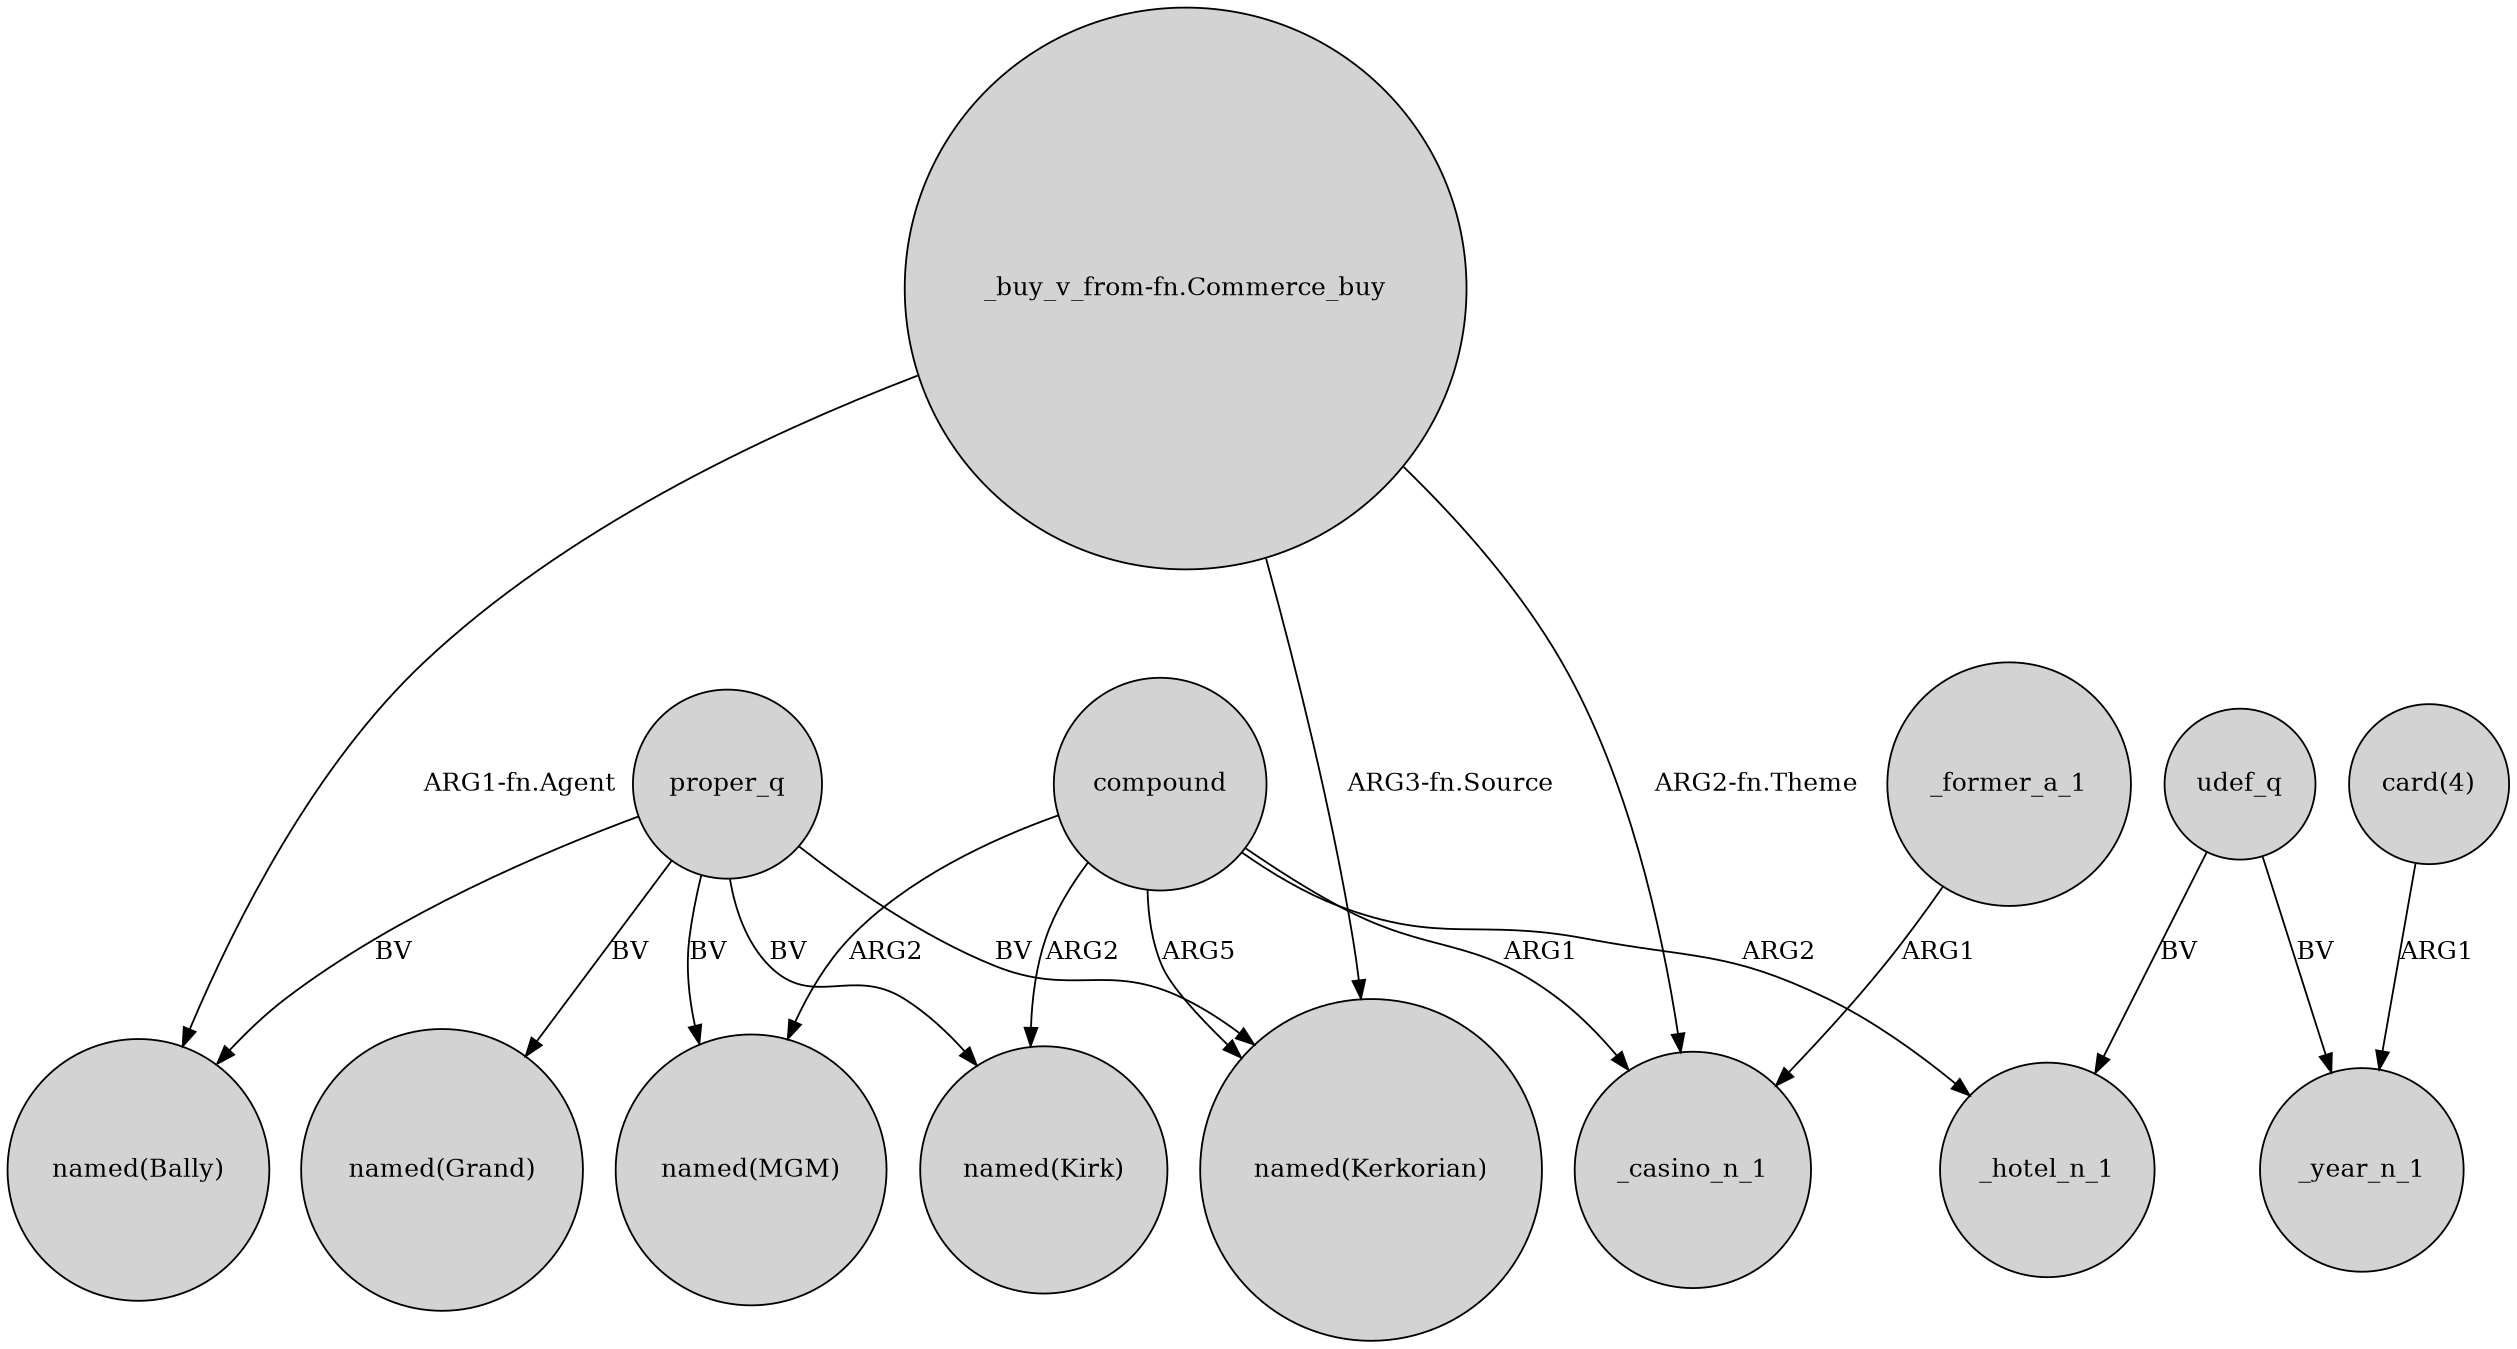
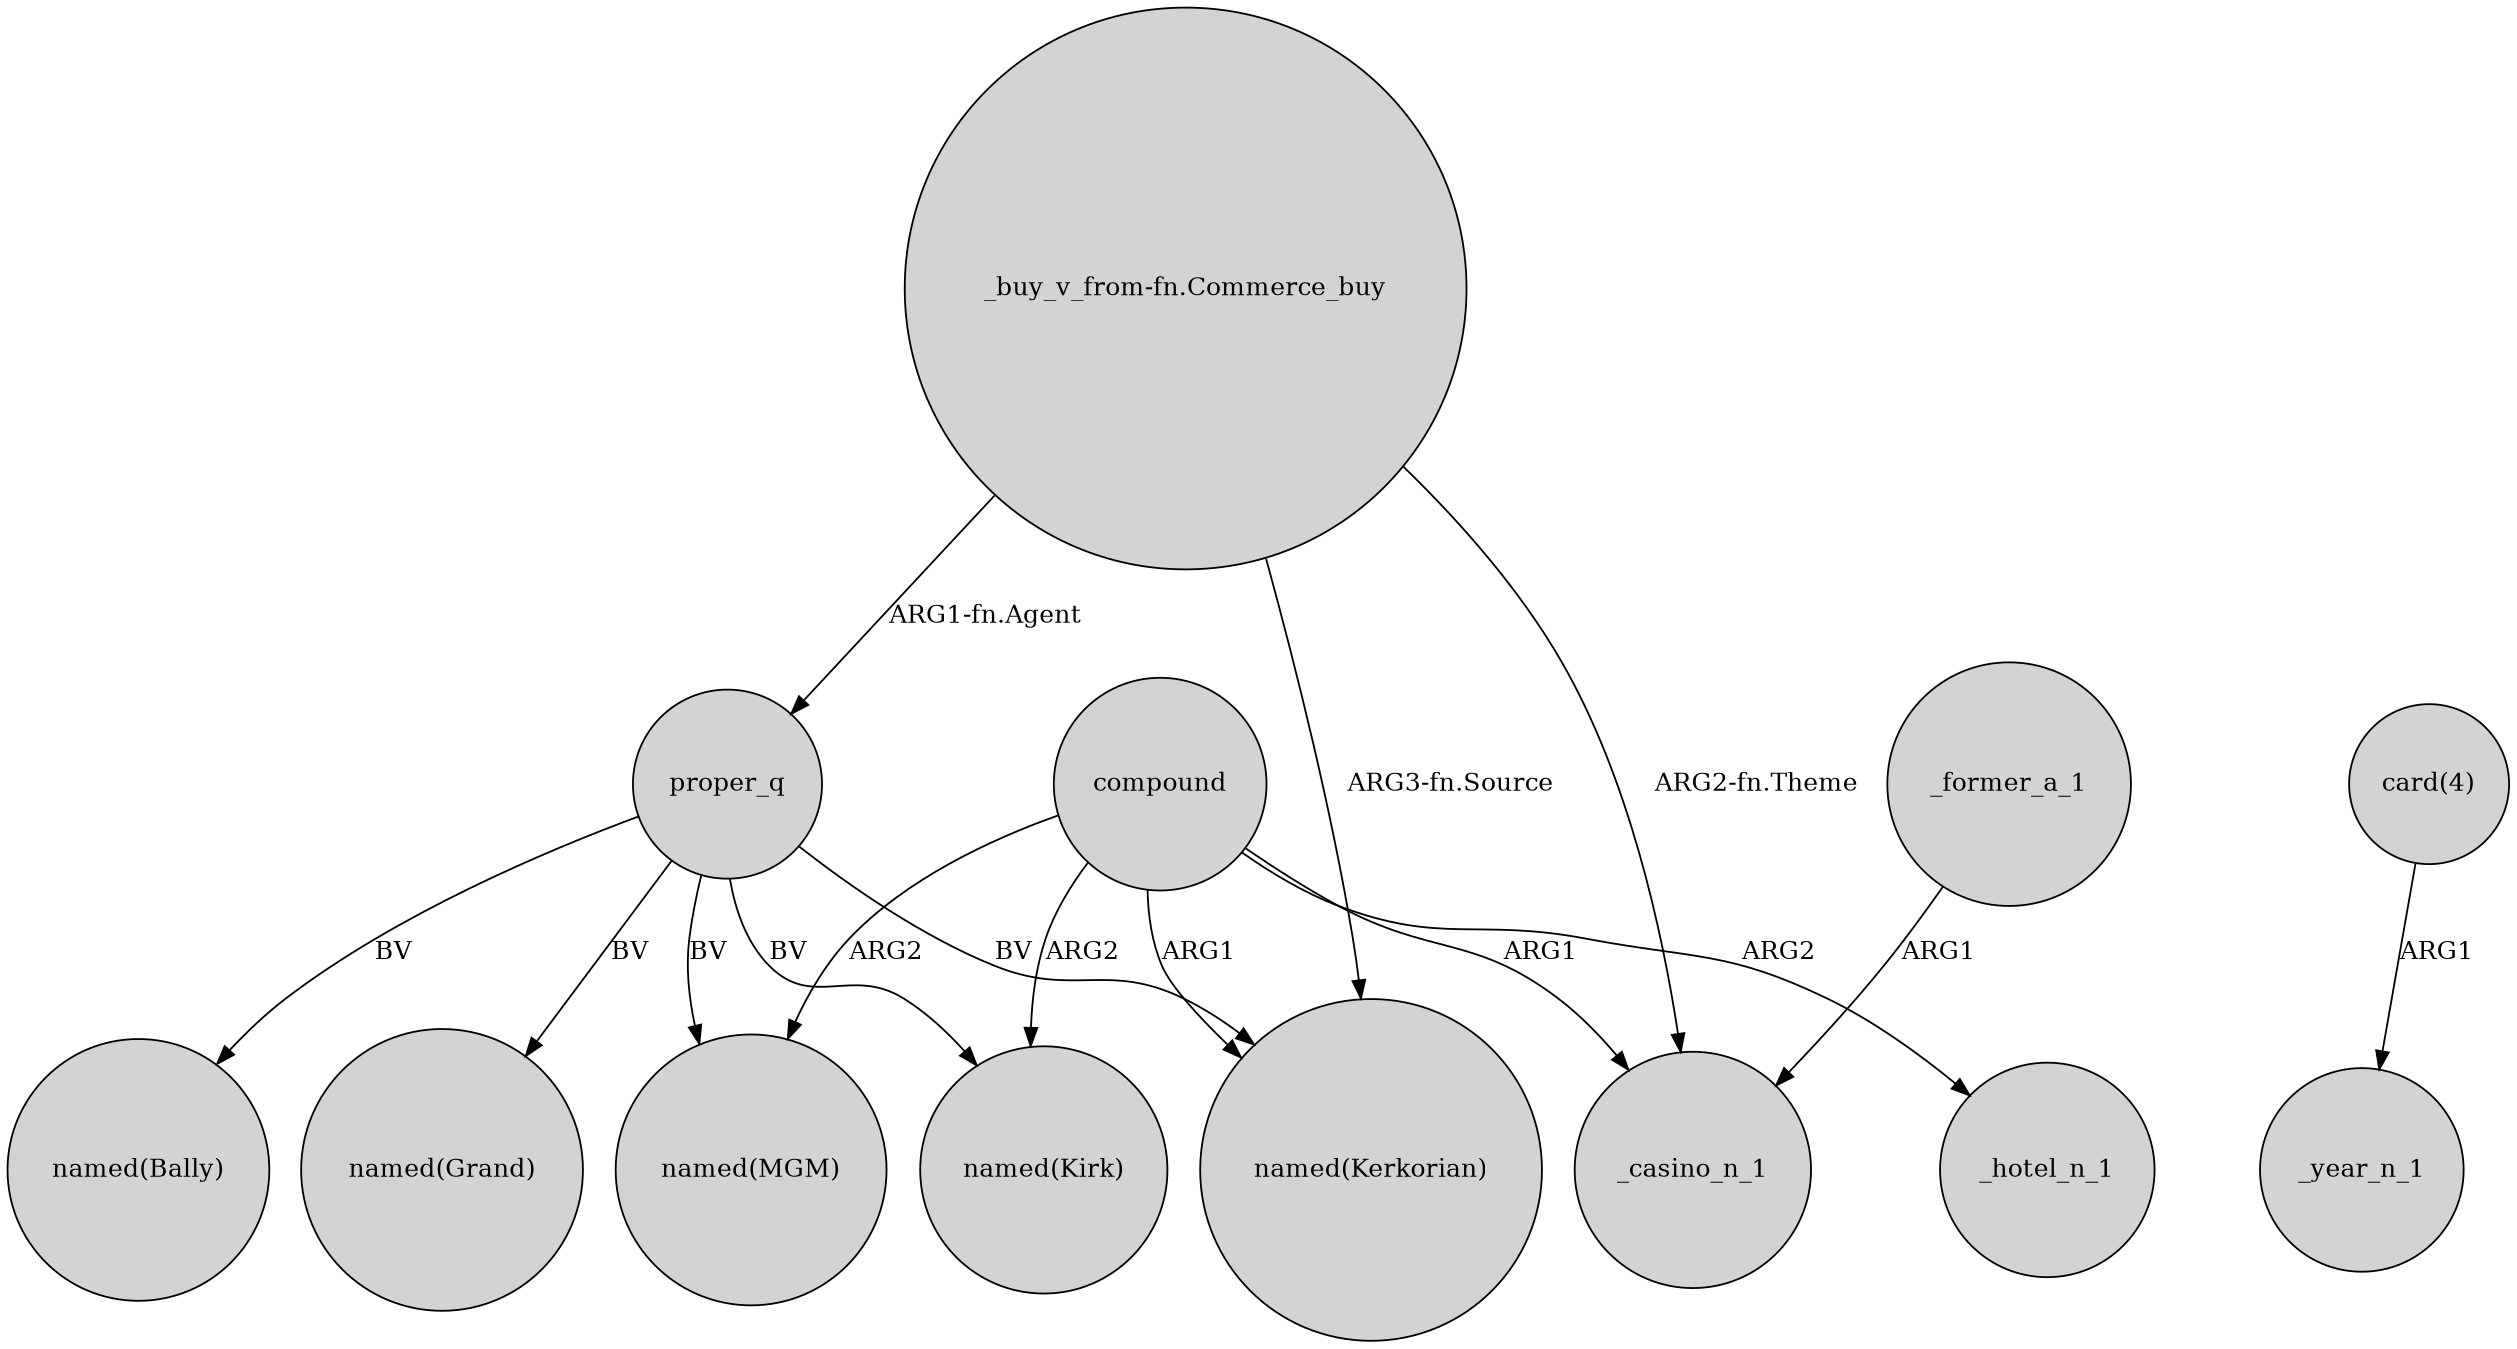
(475, 618) -> (899, 598)
(2240, 784) -> none
(1199, 952) -> (1199, 952)
